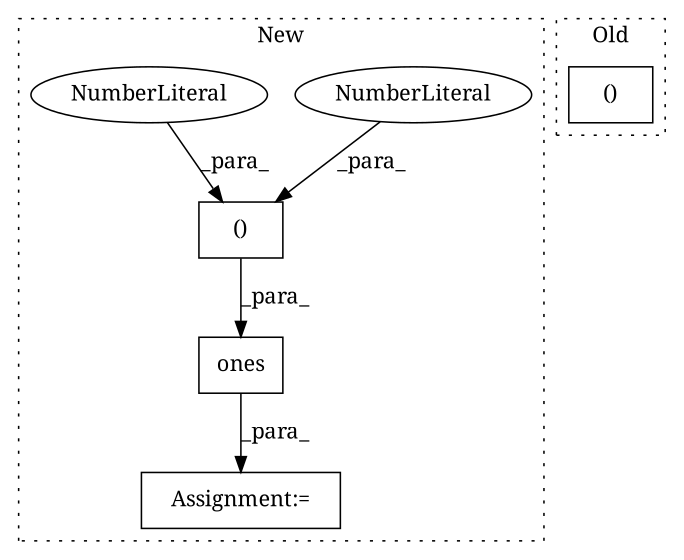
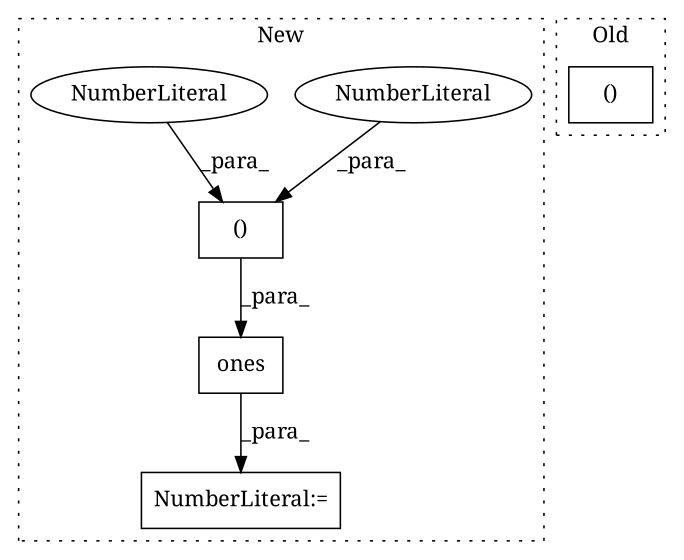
(241, 500) -> (241, 500)
